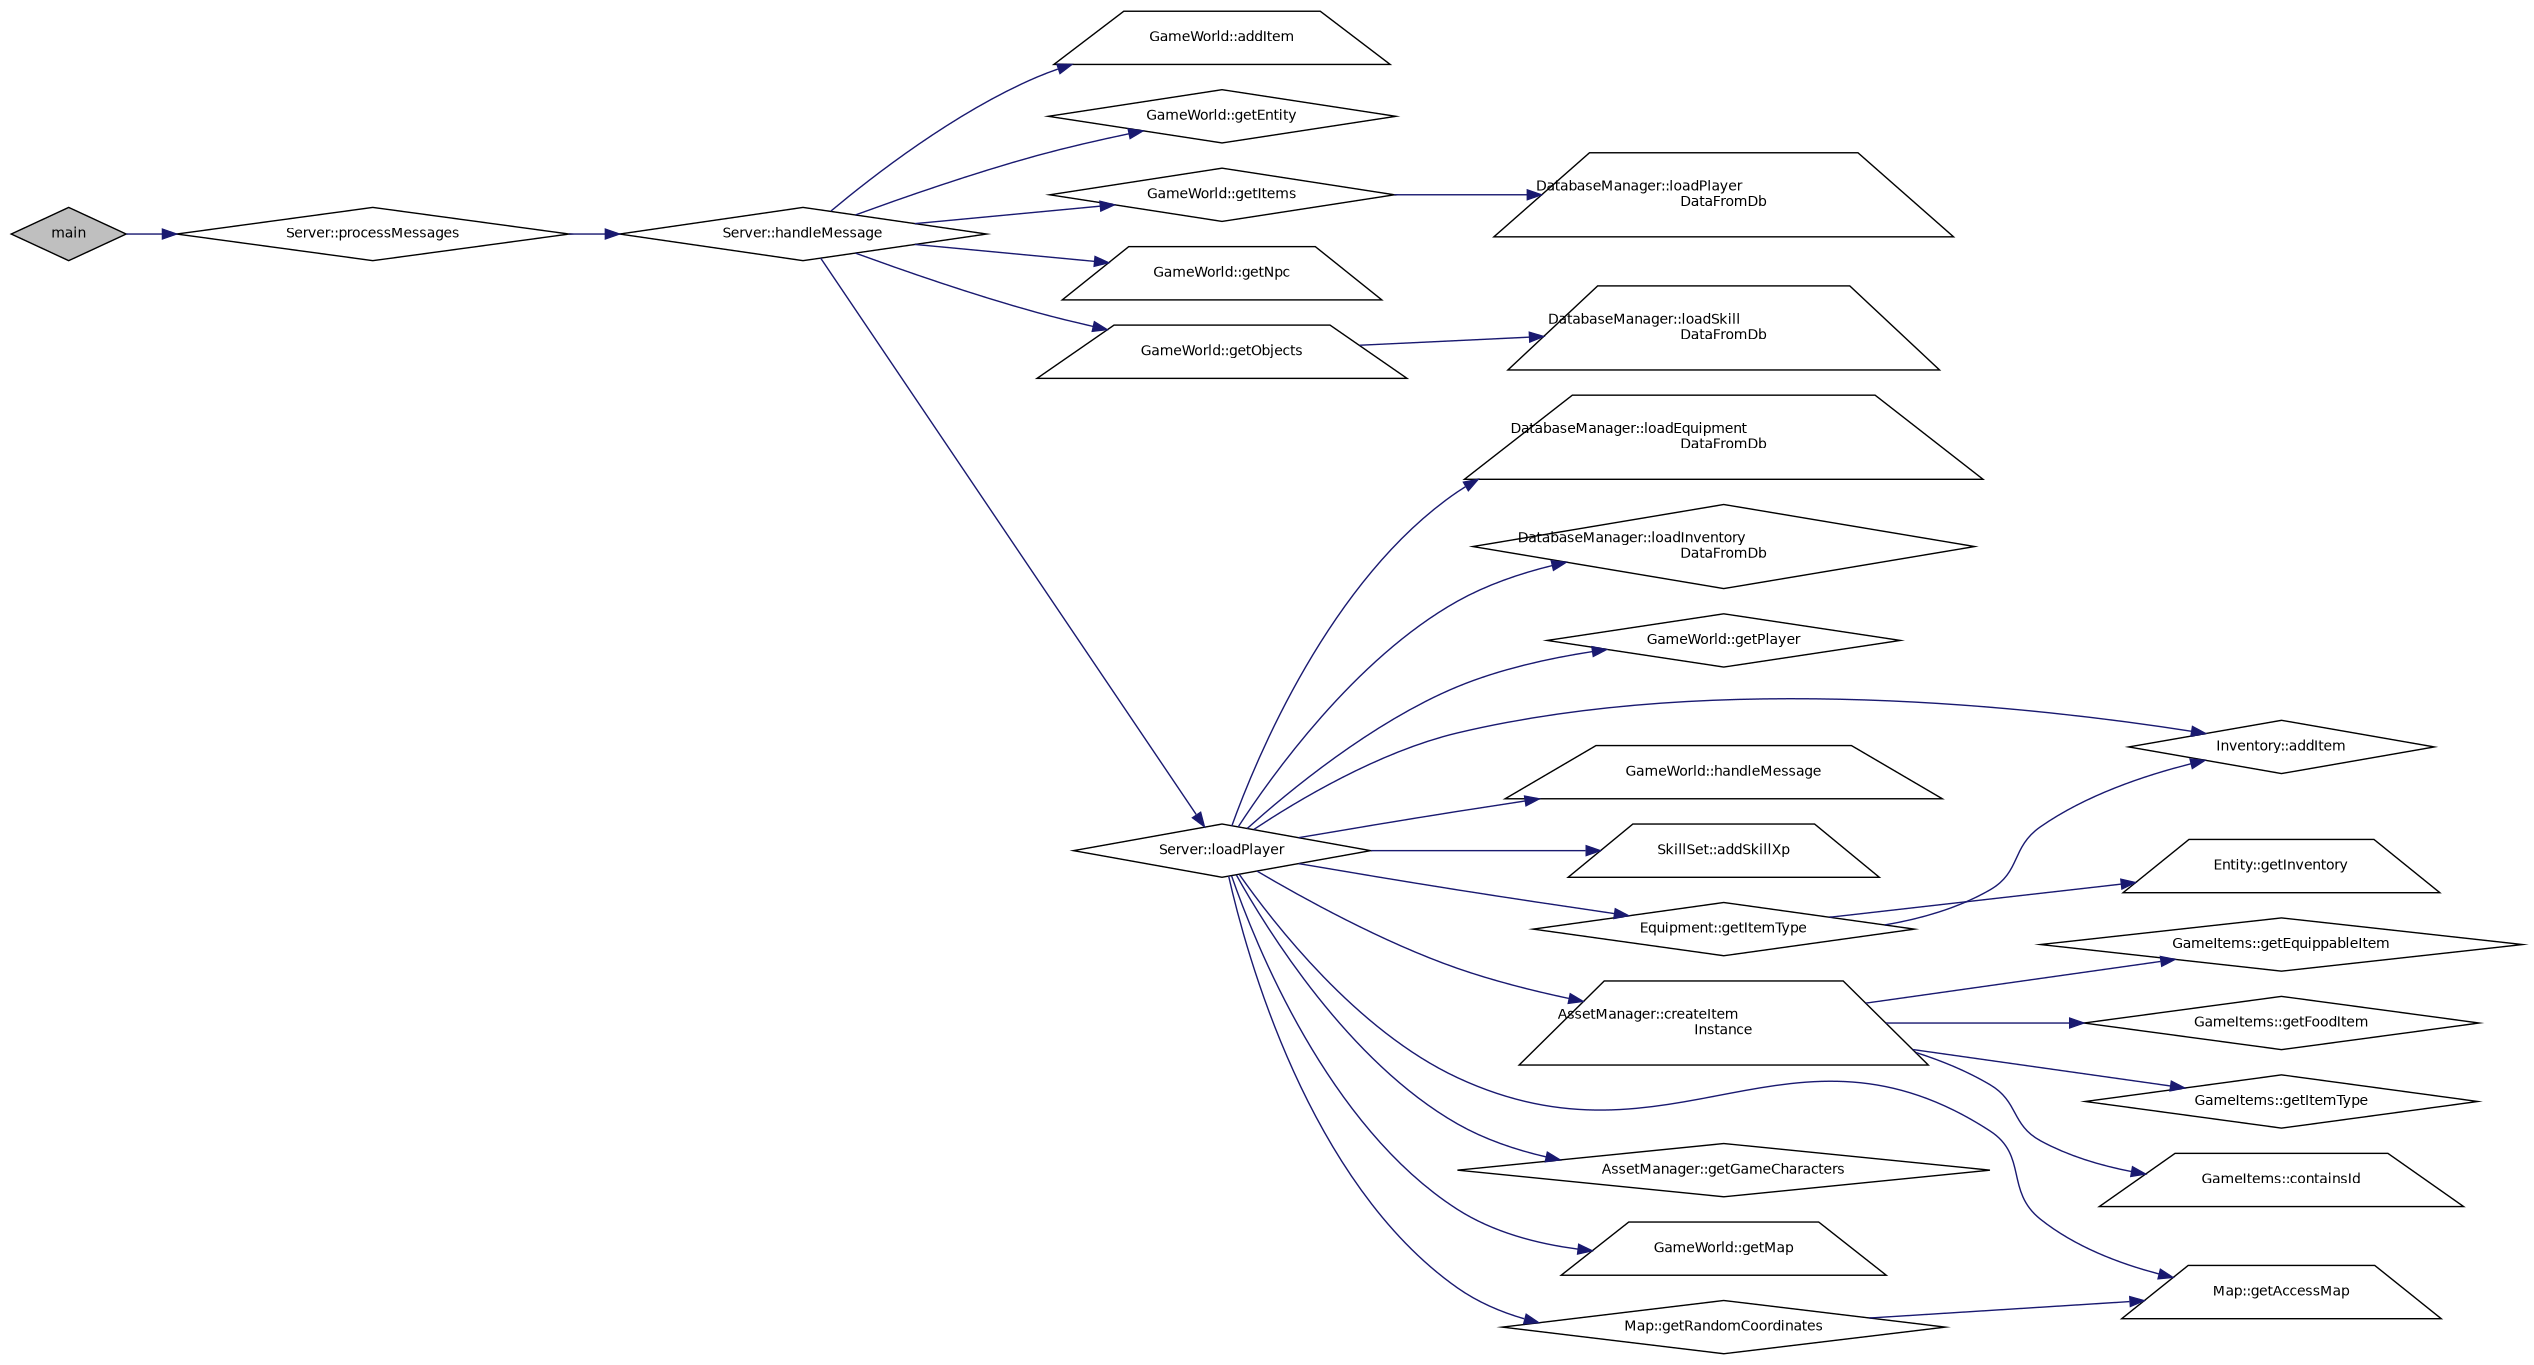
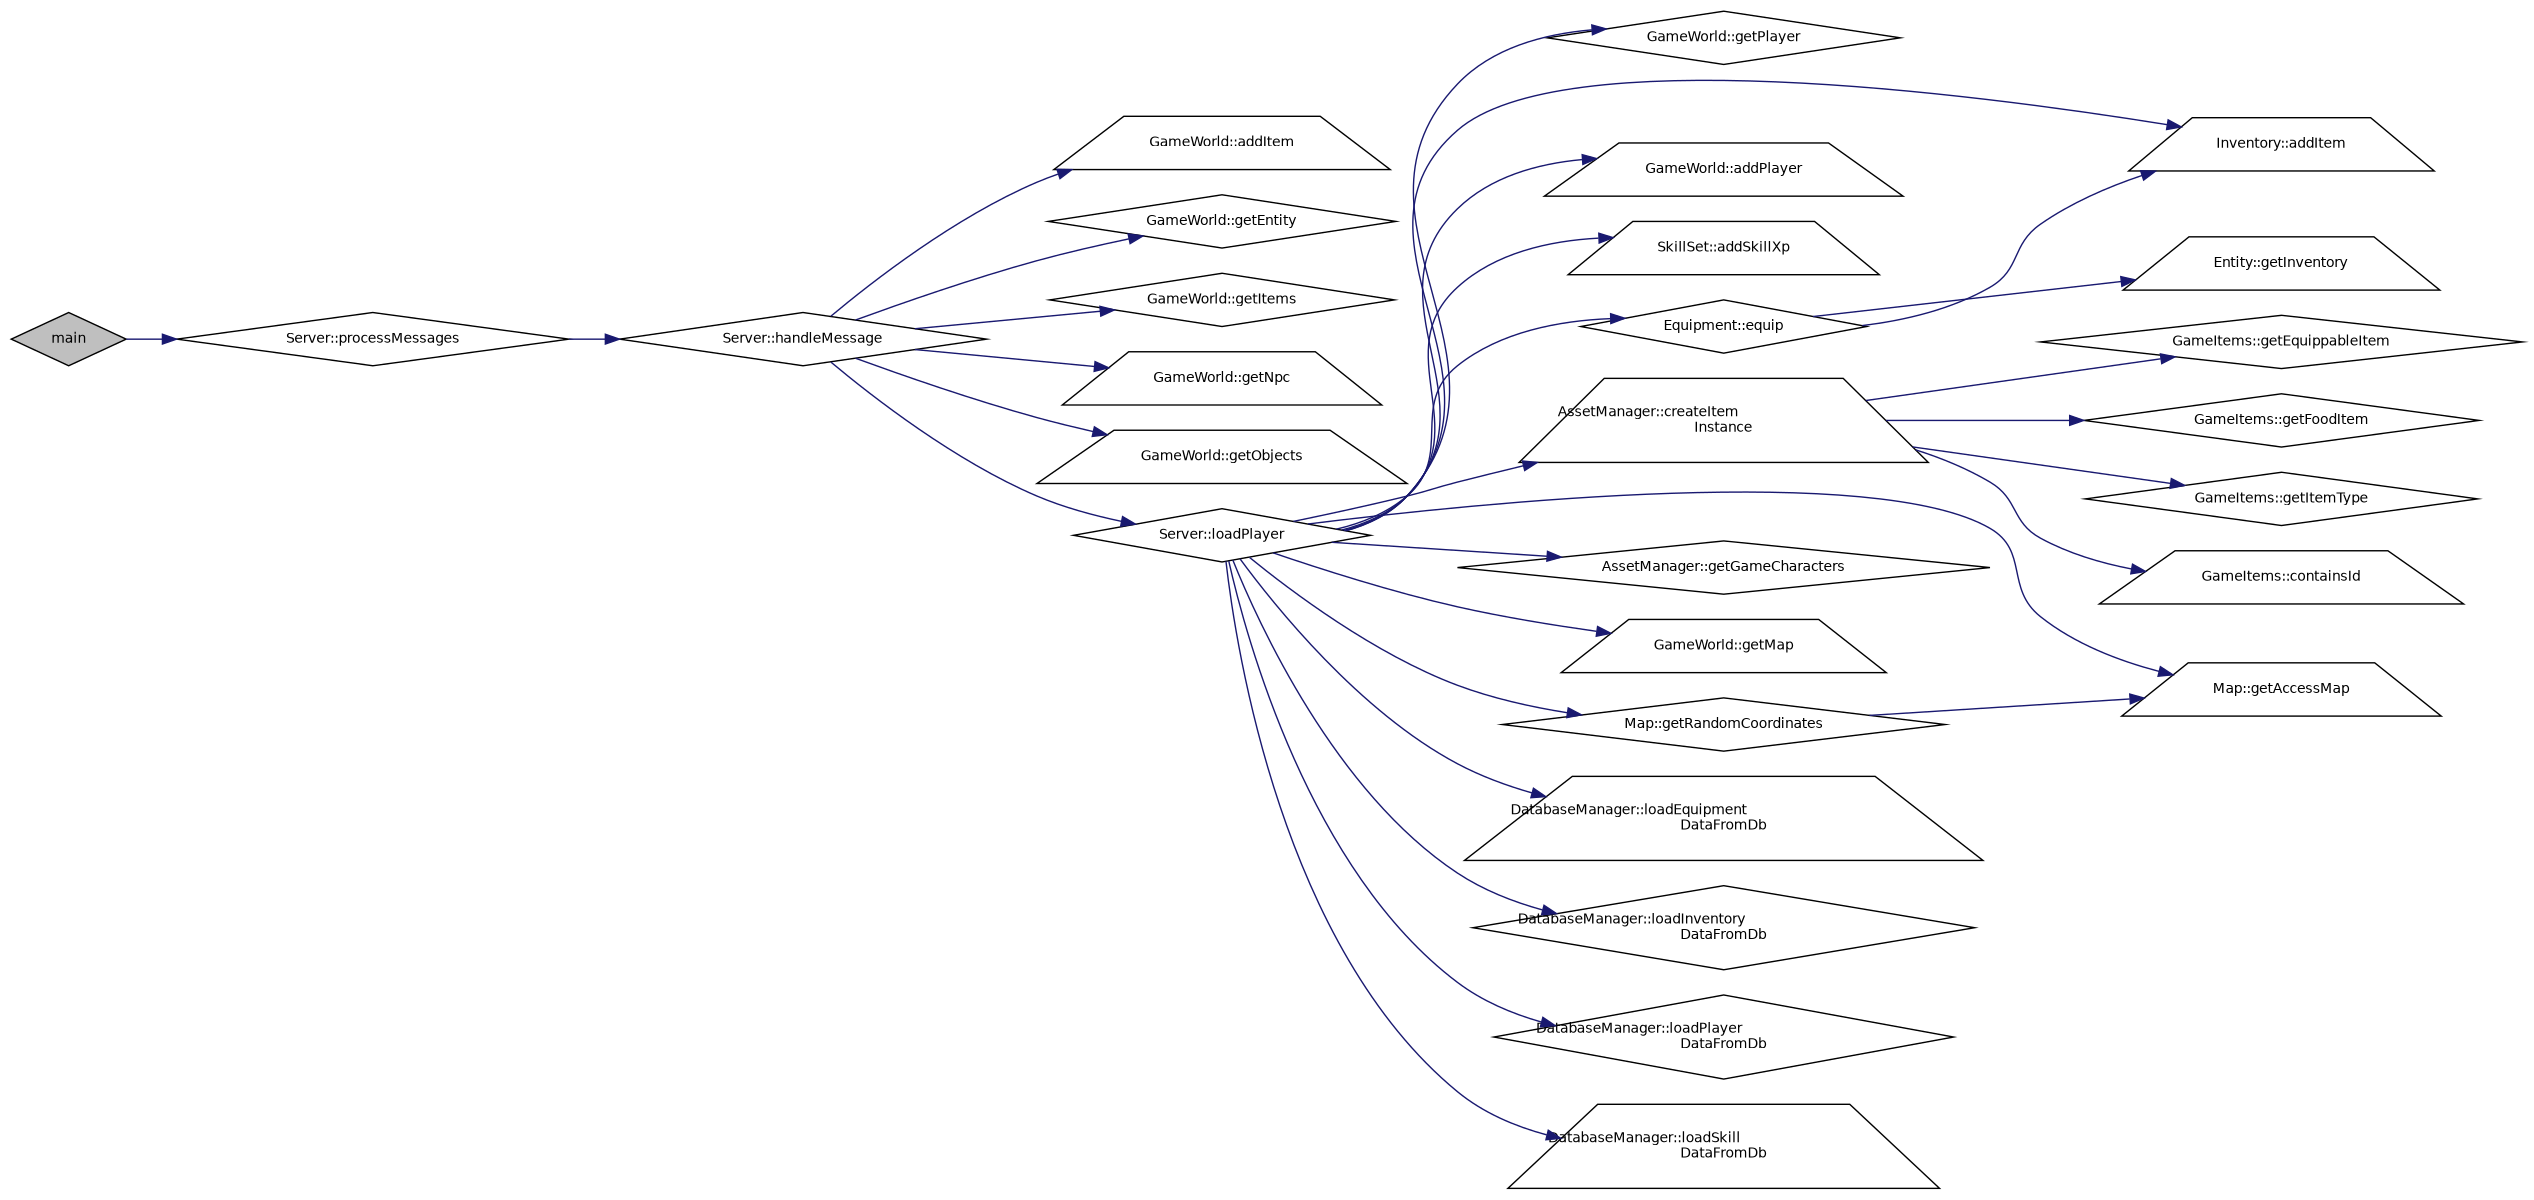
(1461, 195) -> (1332, 832)
(1724, 195) -> (1724, 1037)
(1444, 341) -> (1315, 894)
(2281, 747) -> (2281, 144)
(1724, 772) -> (1724, 170)
(1724, 929) -> (1724, 327)
